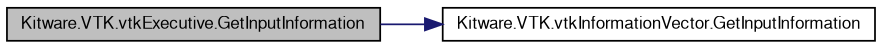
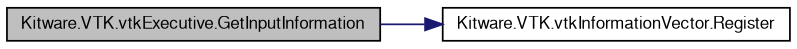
(659, 24) -> (616, 24)
